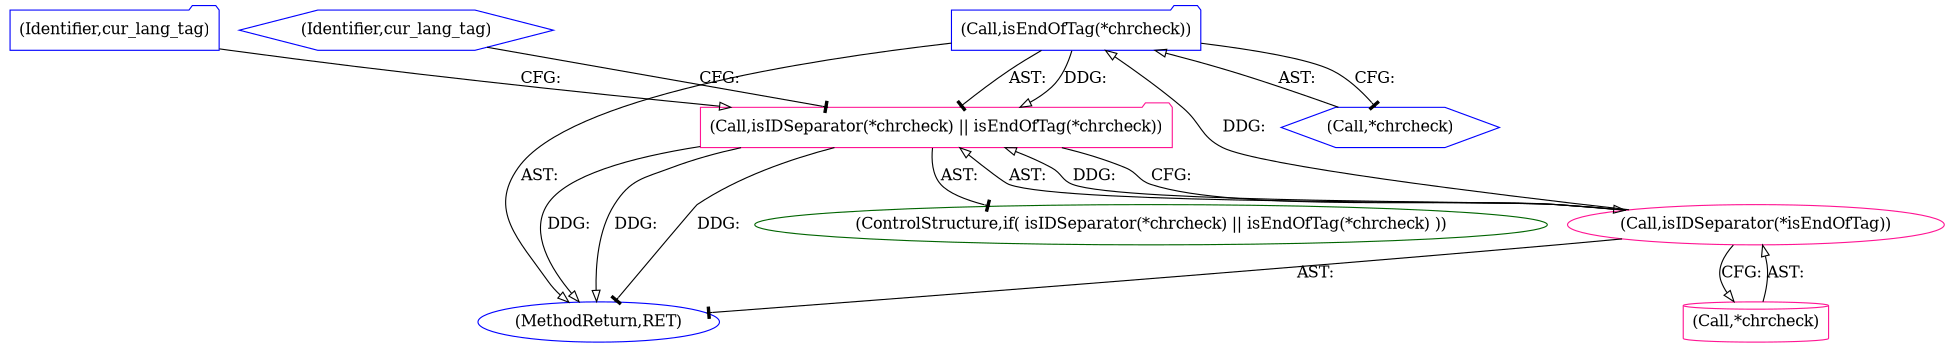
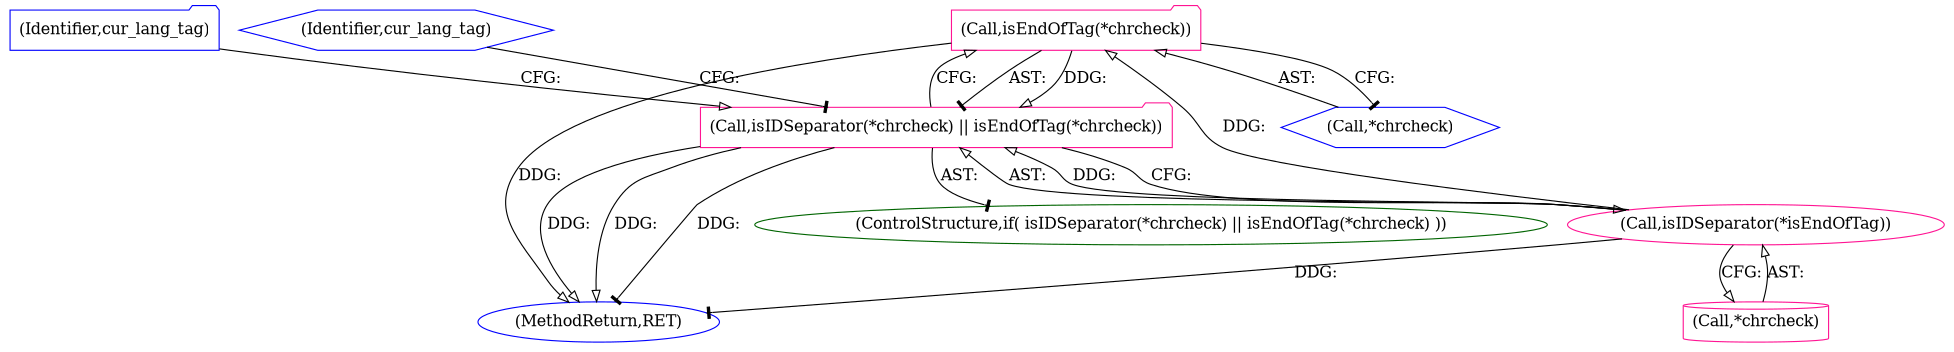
(1076, 30) -> (1076, 30)
none -> (935, 72)
(542, 176) -> (542, 176)
(1318, 273) -> (1318, 273)
